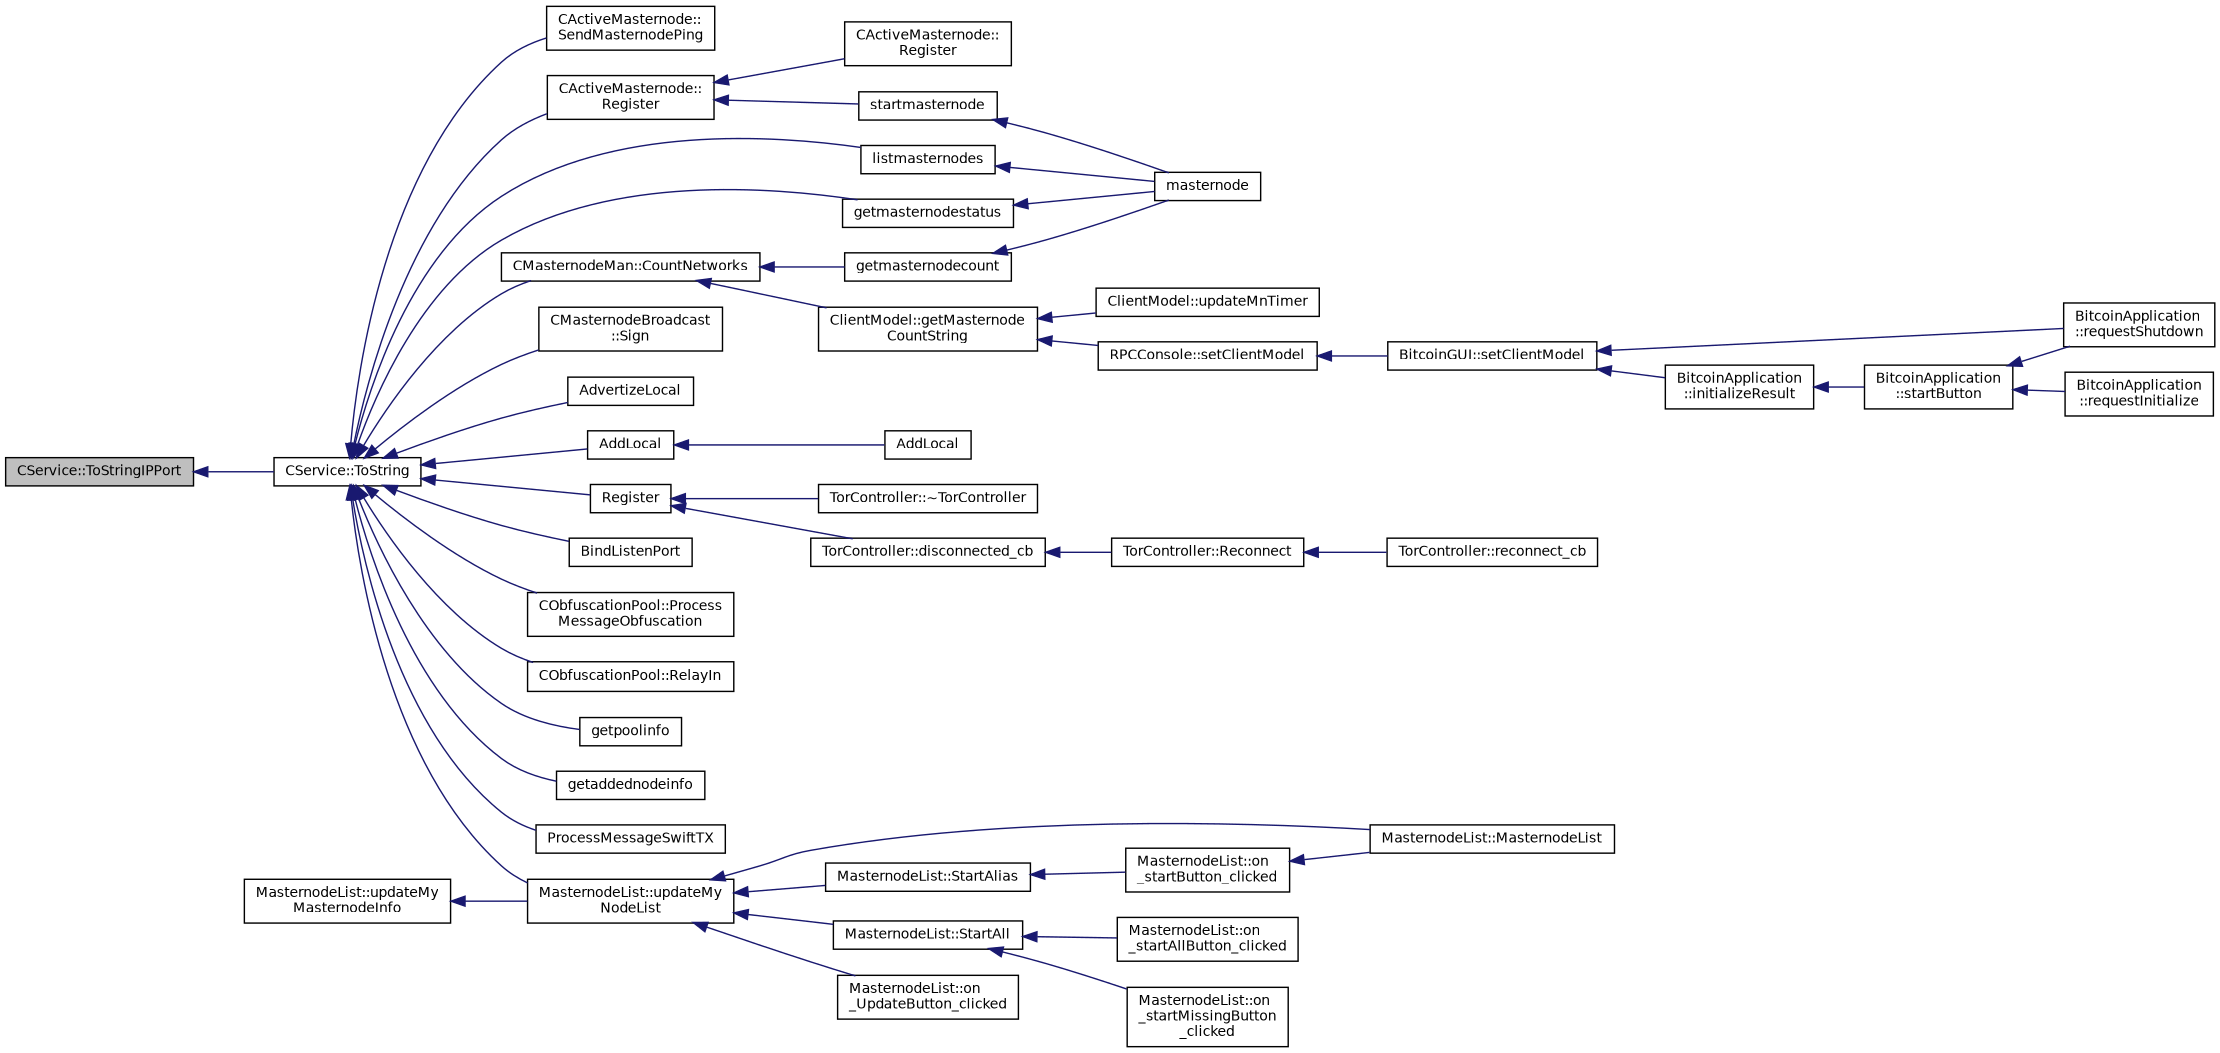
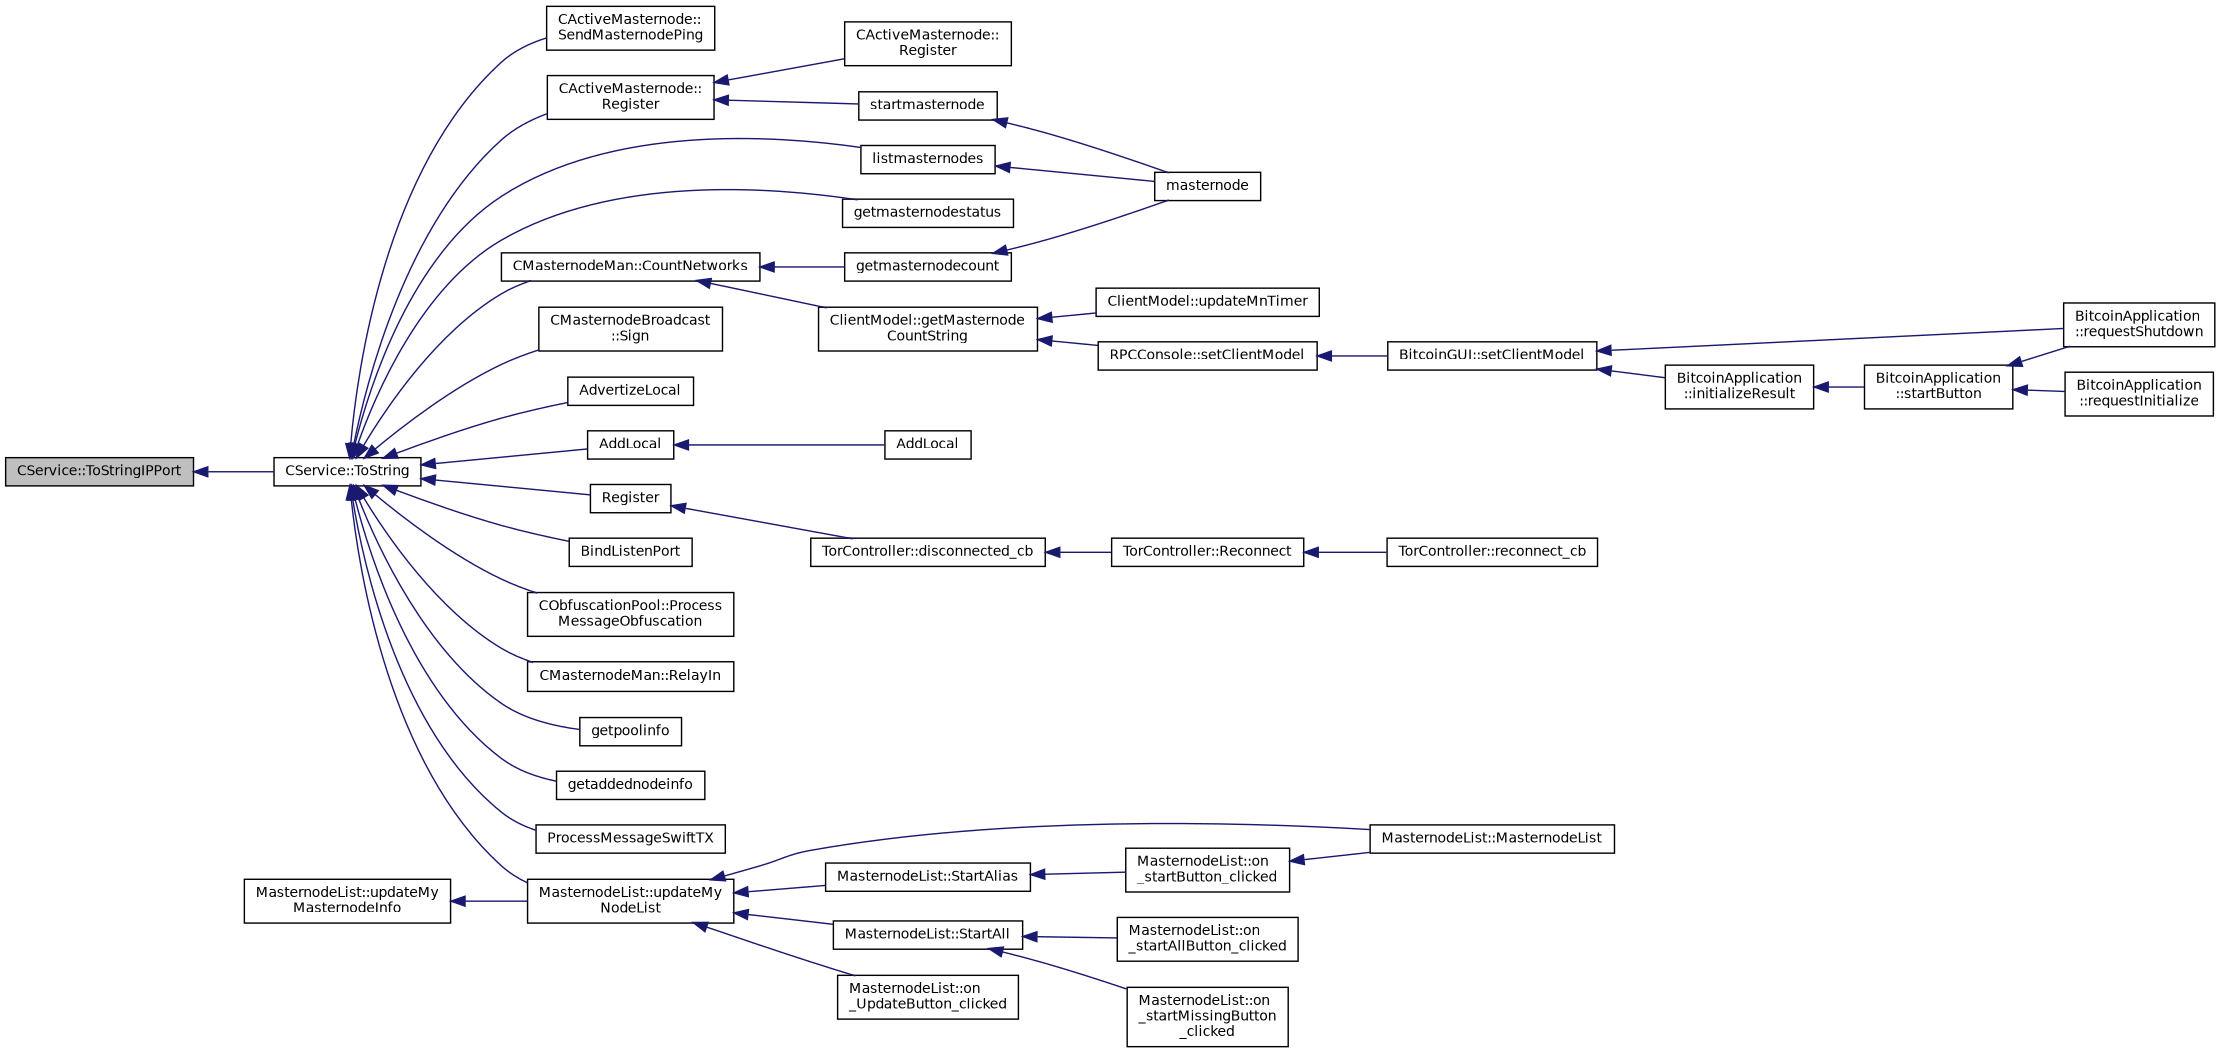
(1091, 198) -> none
(928, 499) -> none
(631, 677) -> (631, 677)
